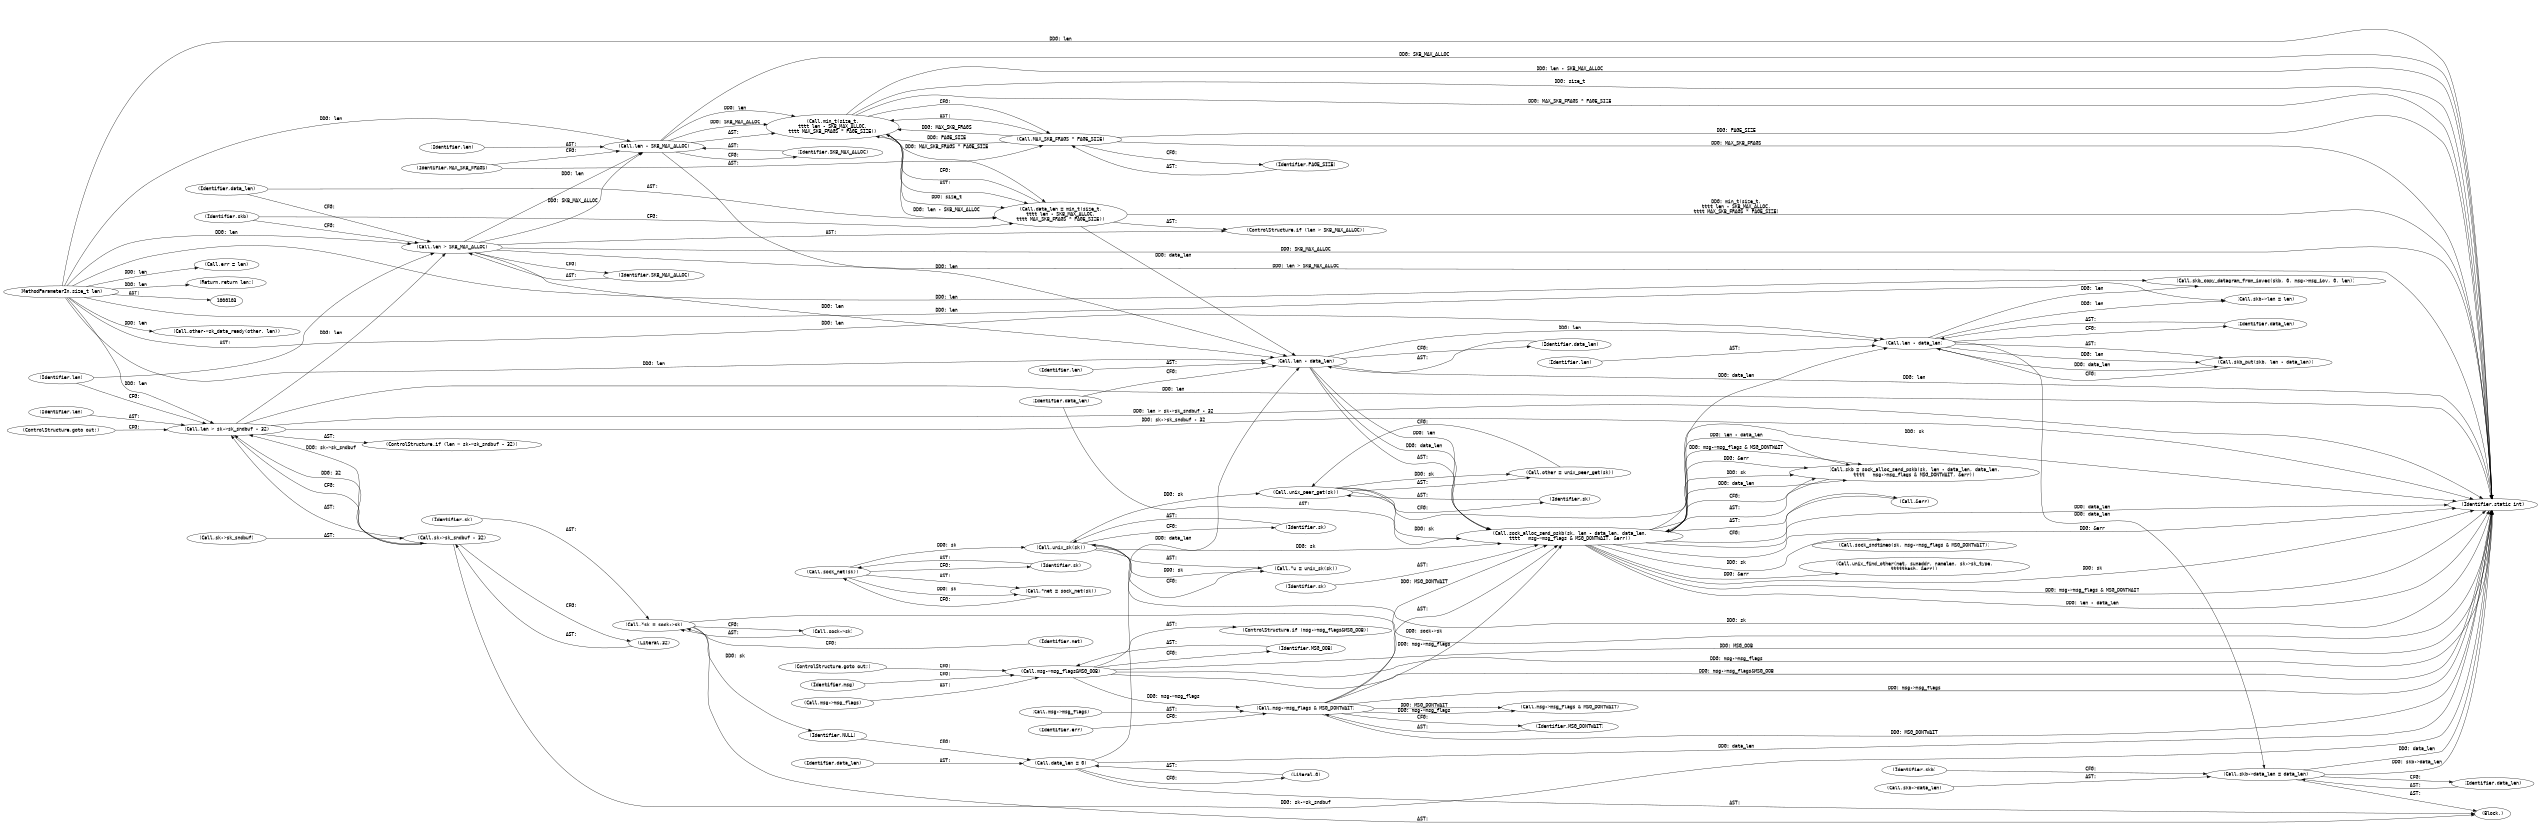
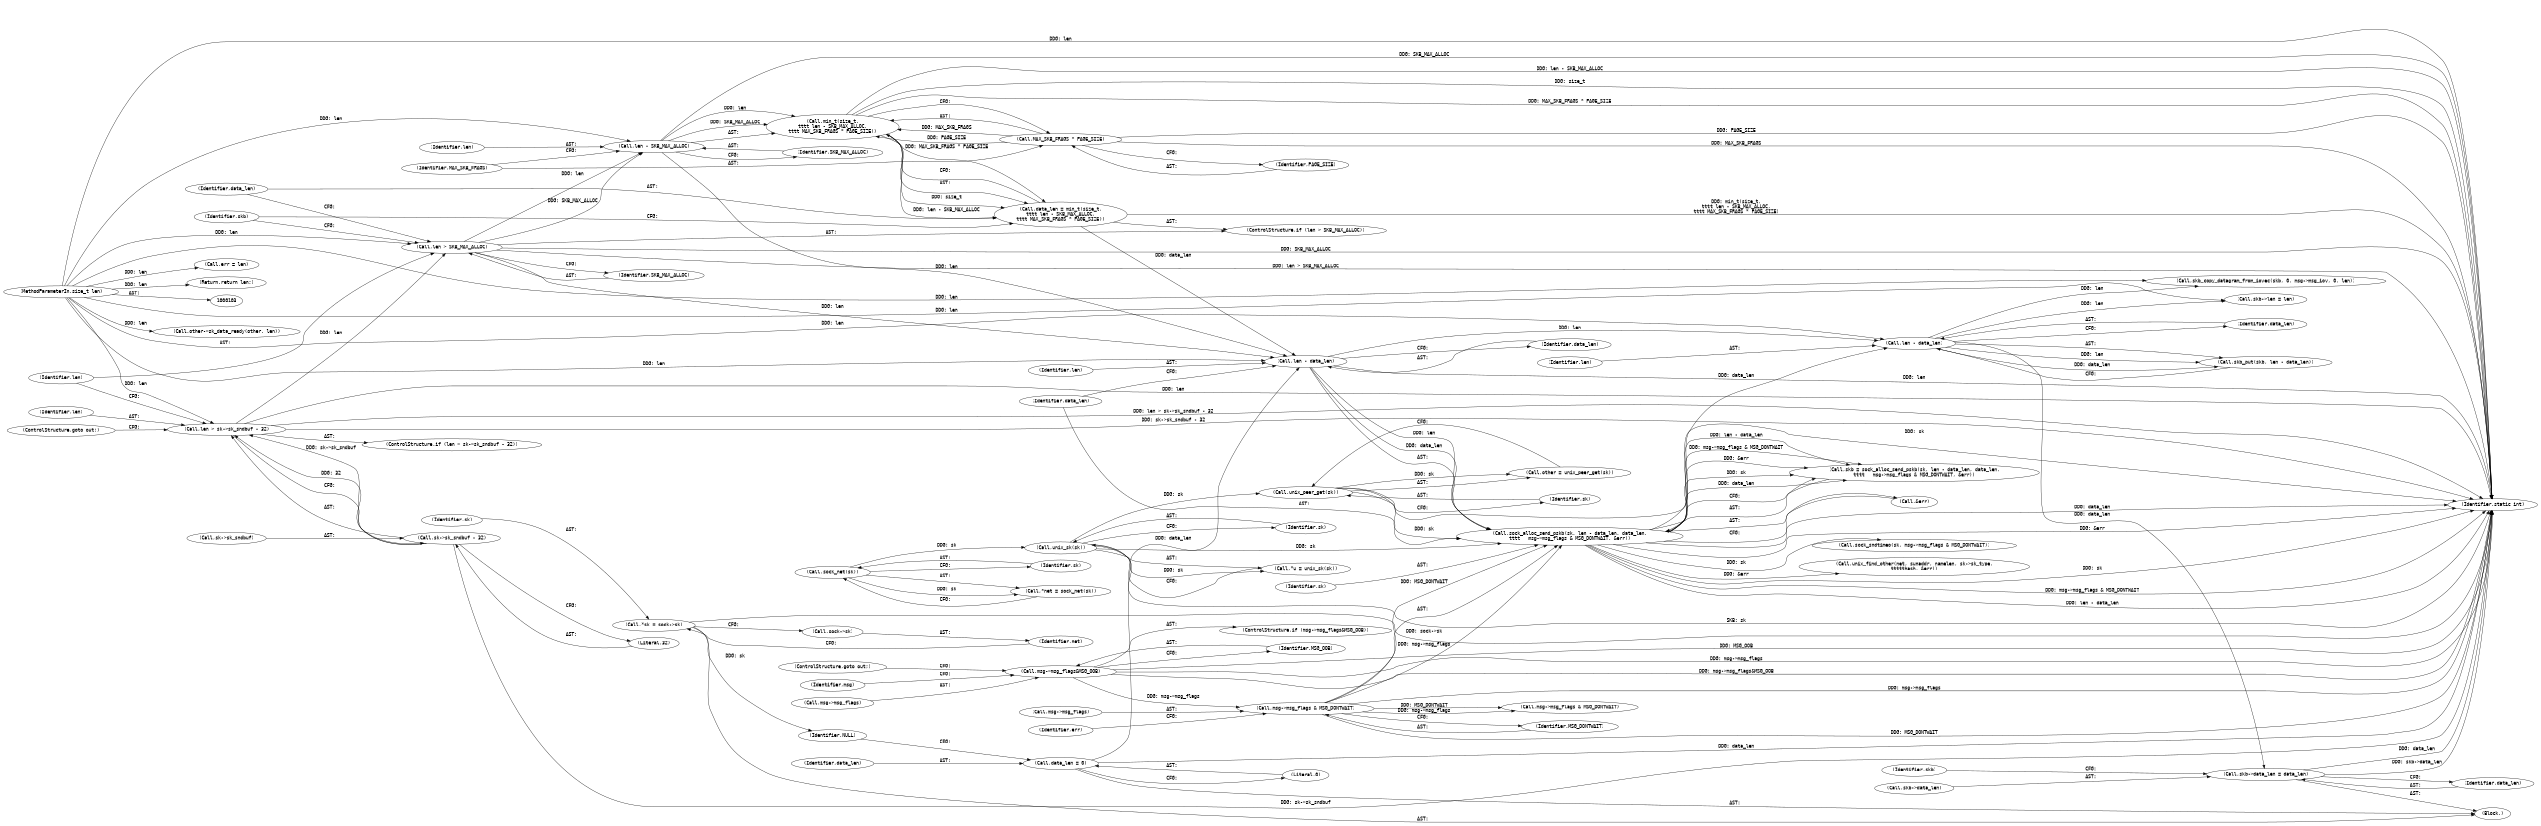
(1736, 621) -> (1736, 621)
(745, 638) -> (944, 637)
